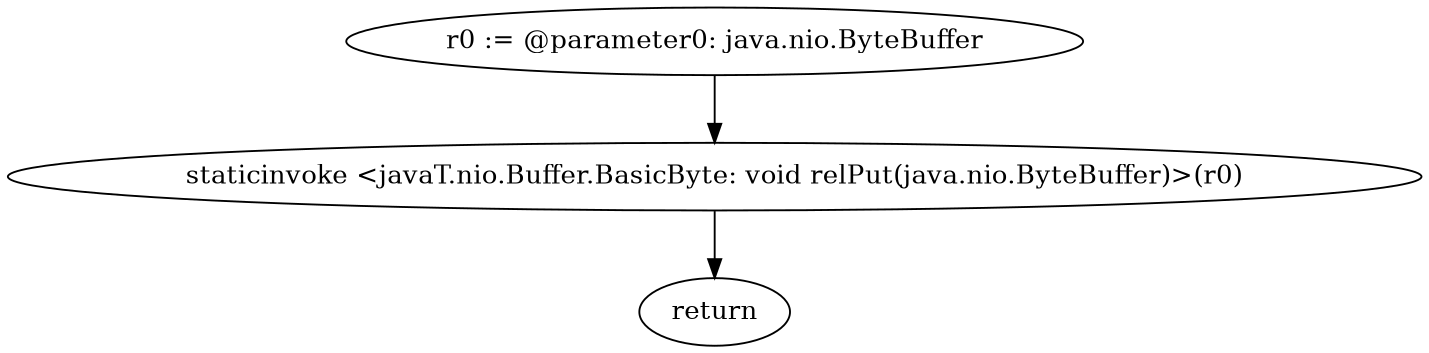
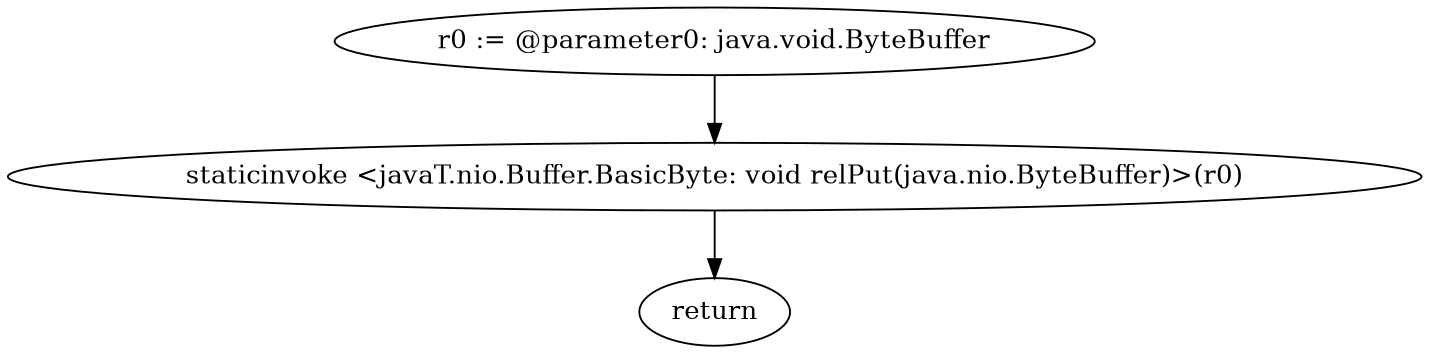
(715, 41) -> (715, 41)
